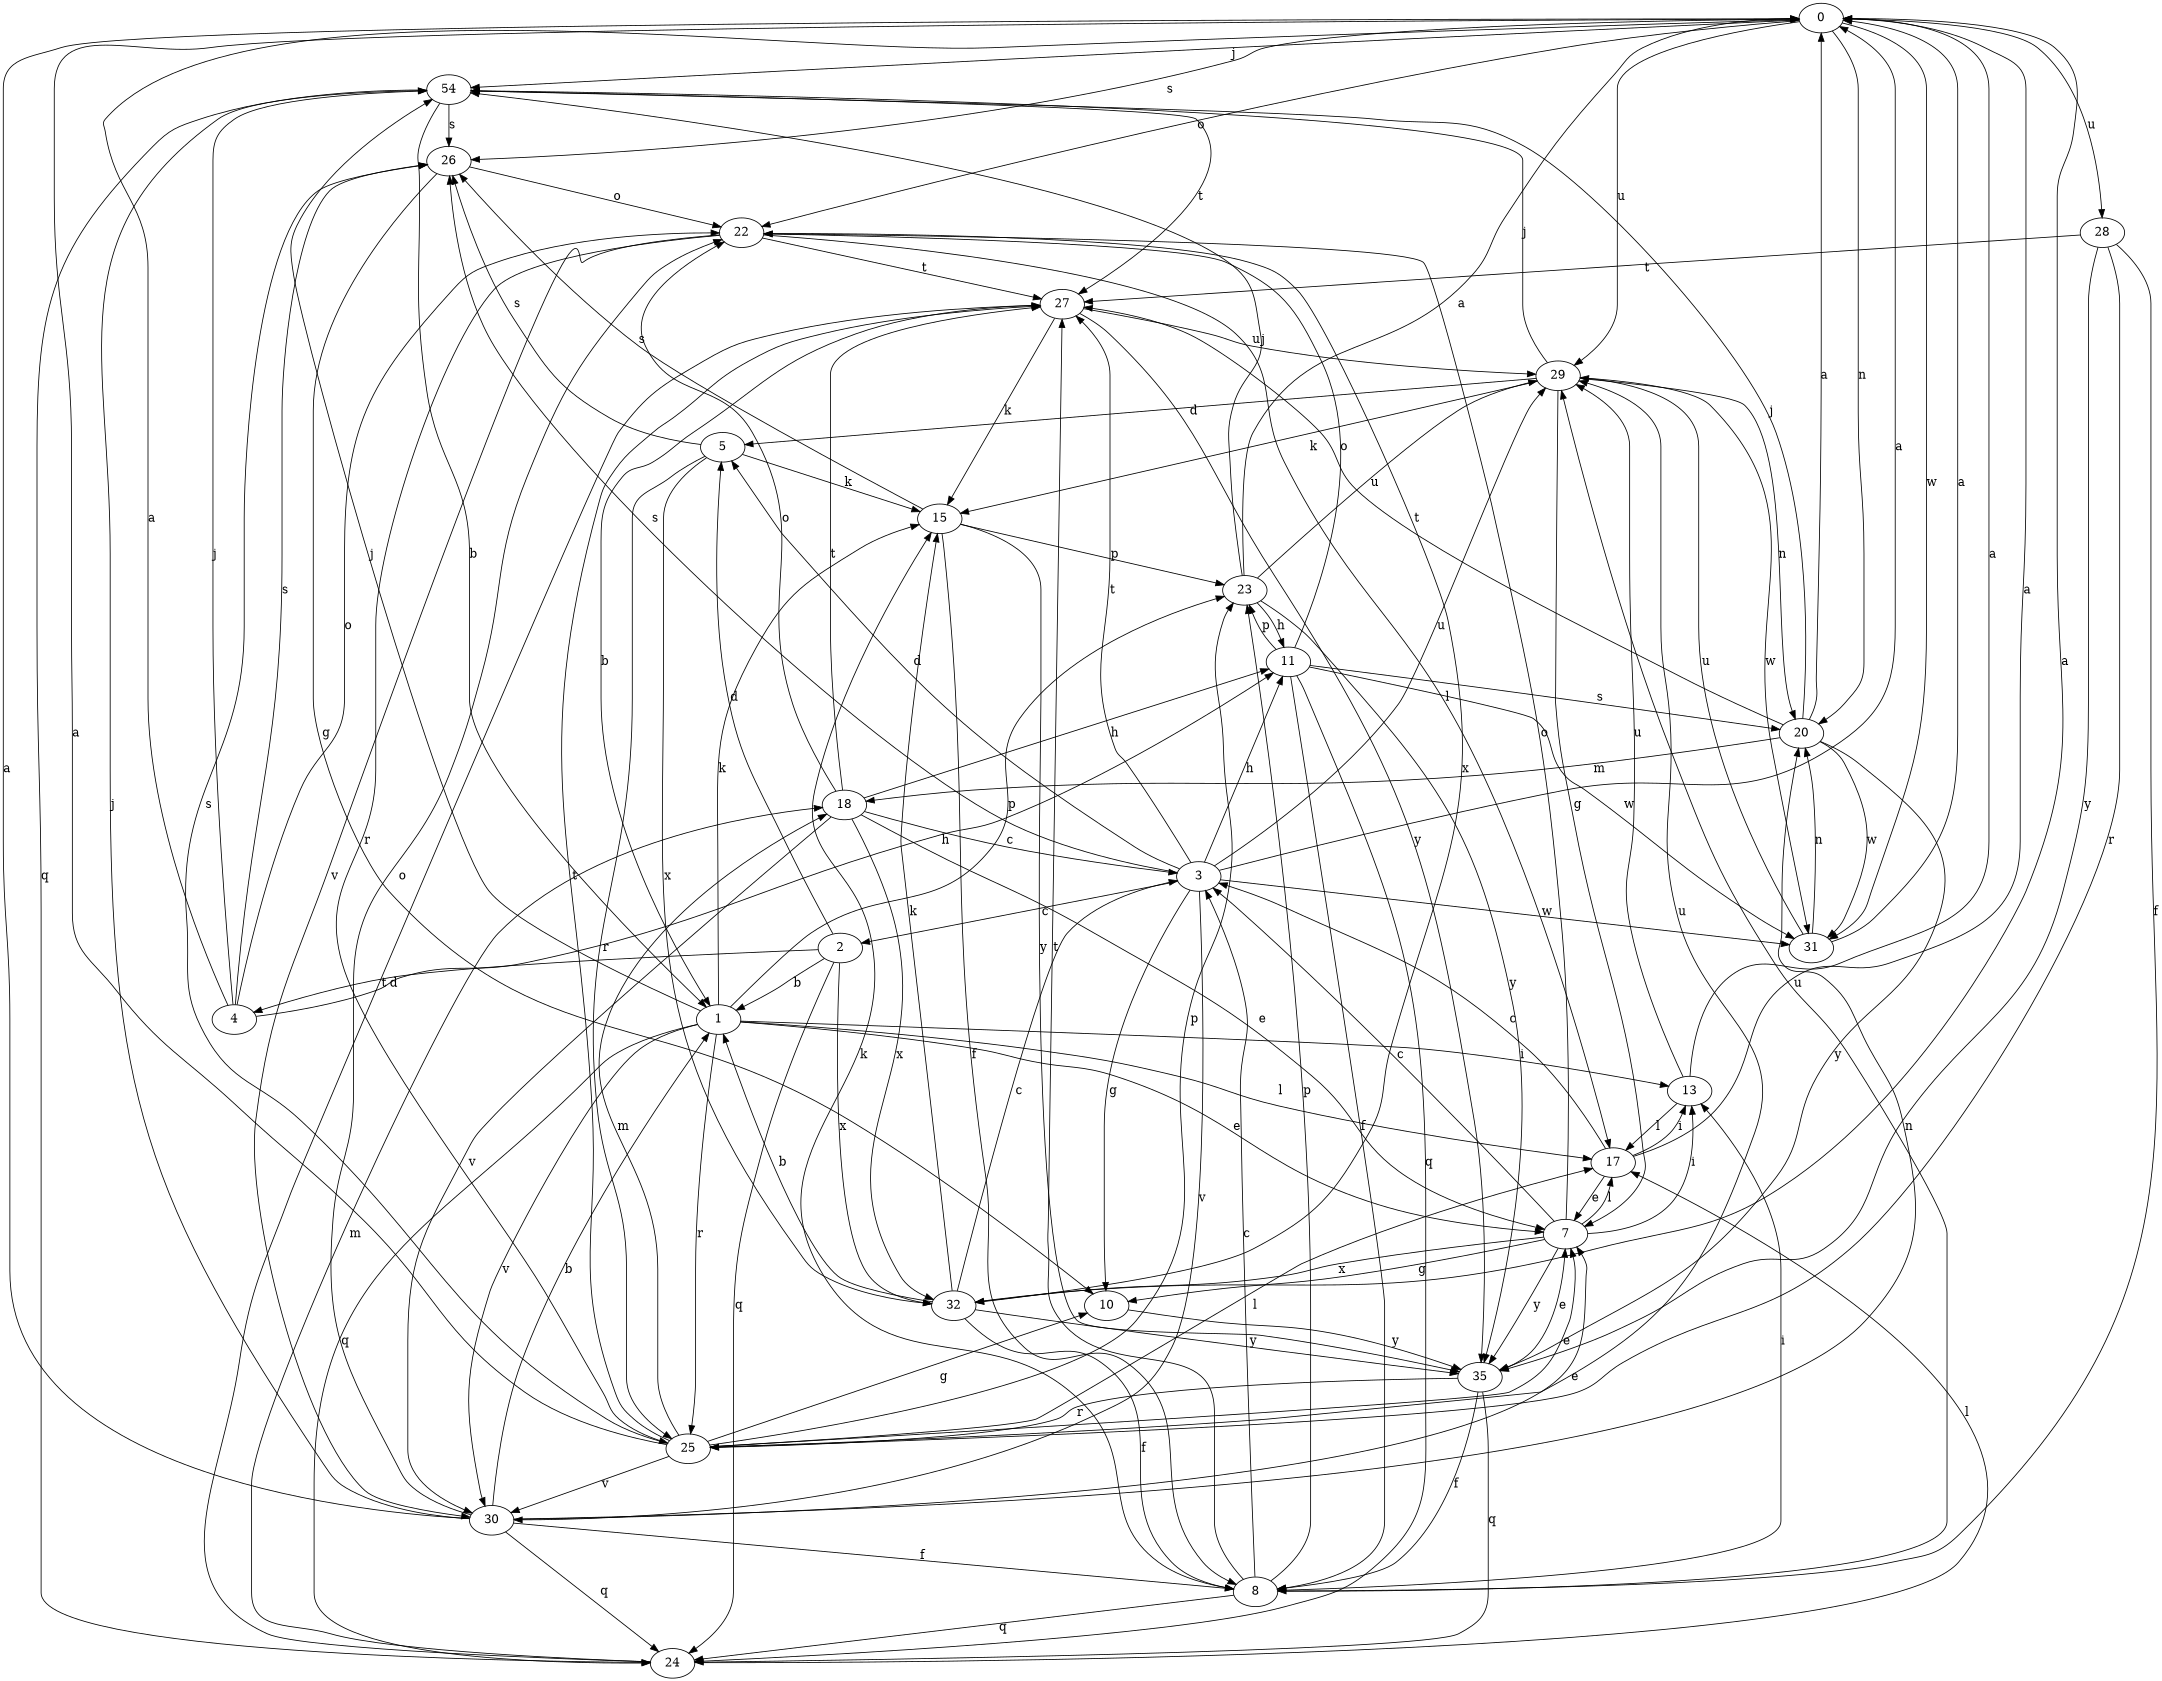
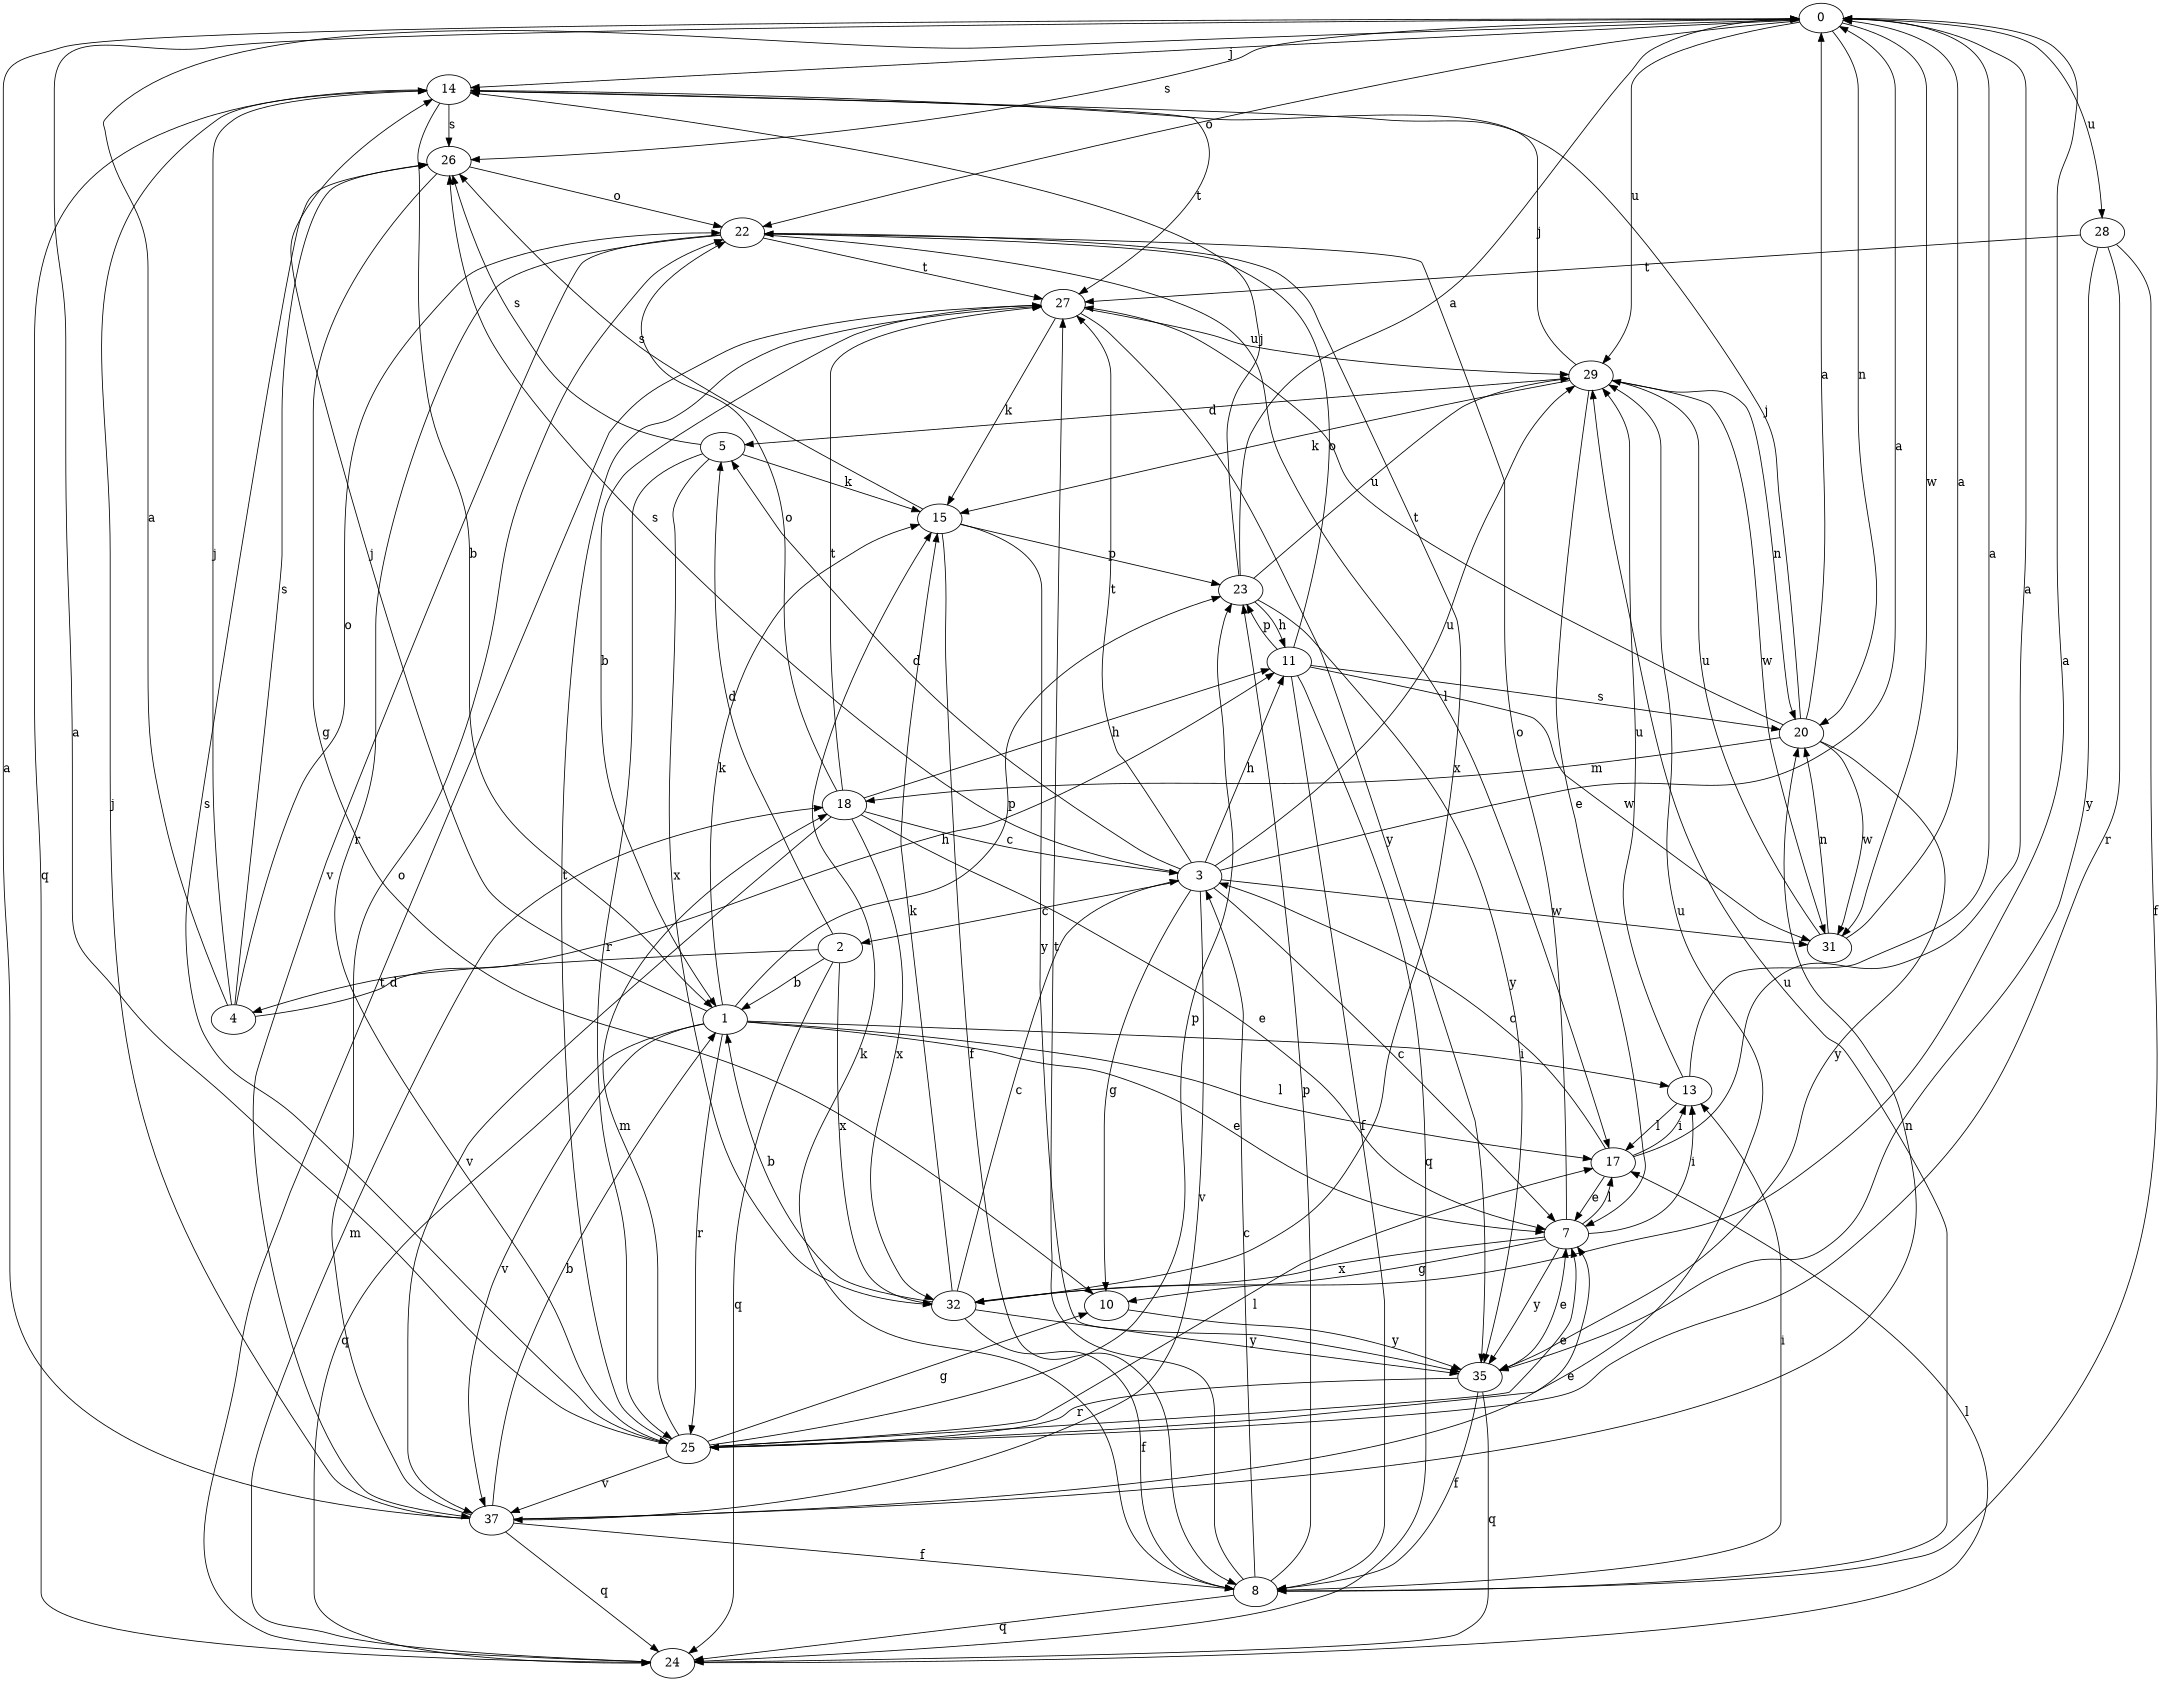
(449, 90) -> (449, 90)
(1578, 805) -> (1579, 805)
(1399, 1062) -> (1377, 1039)
(492, 1520) -> (492, 1520)
